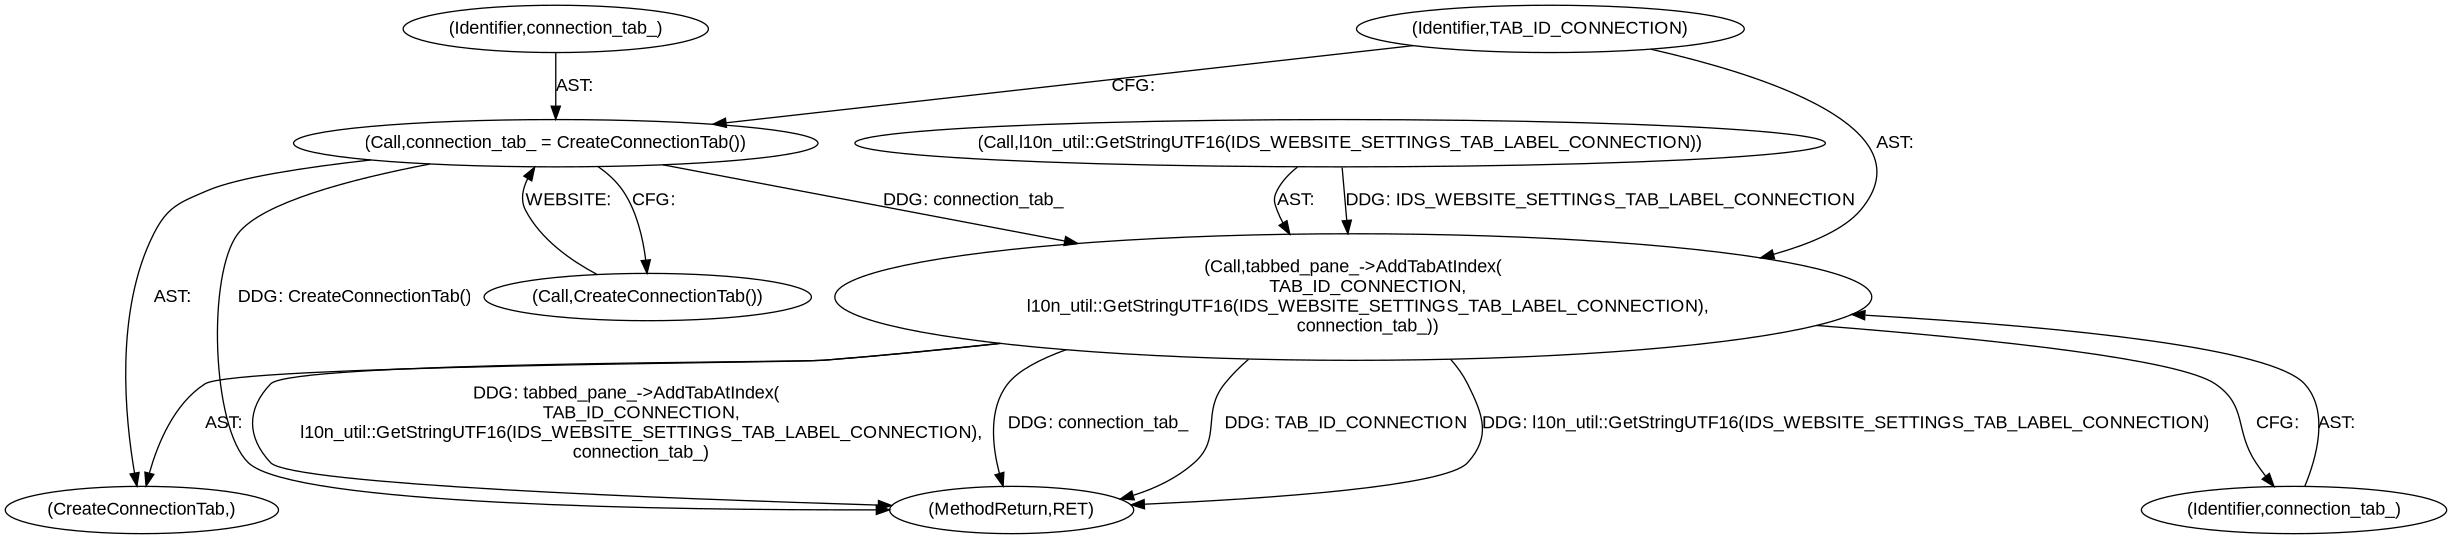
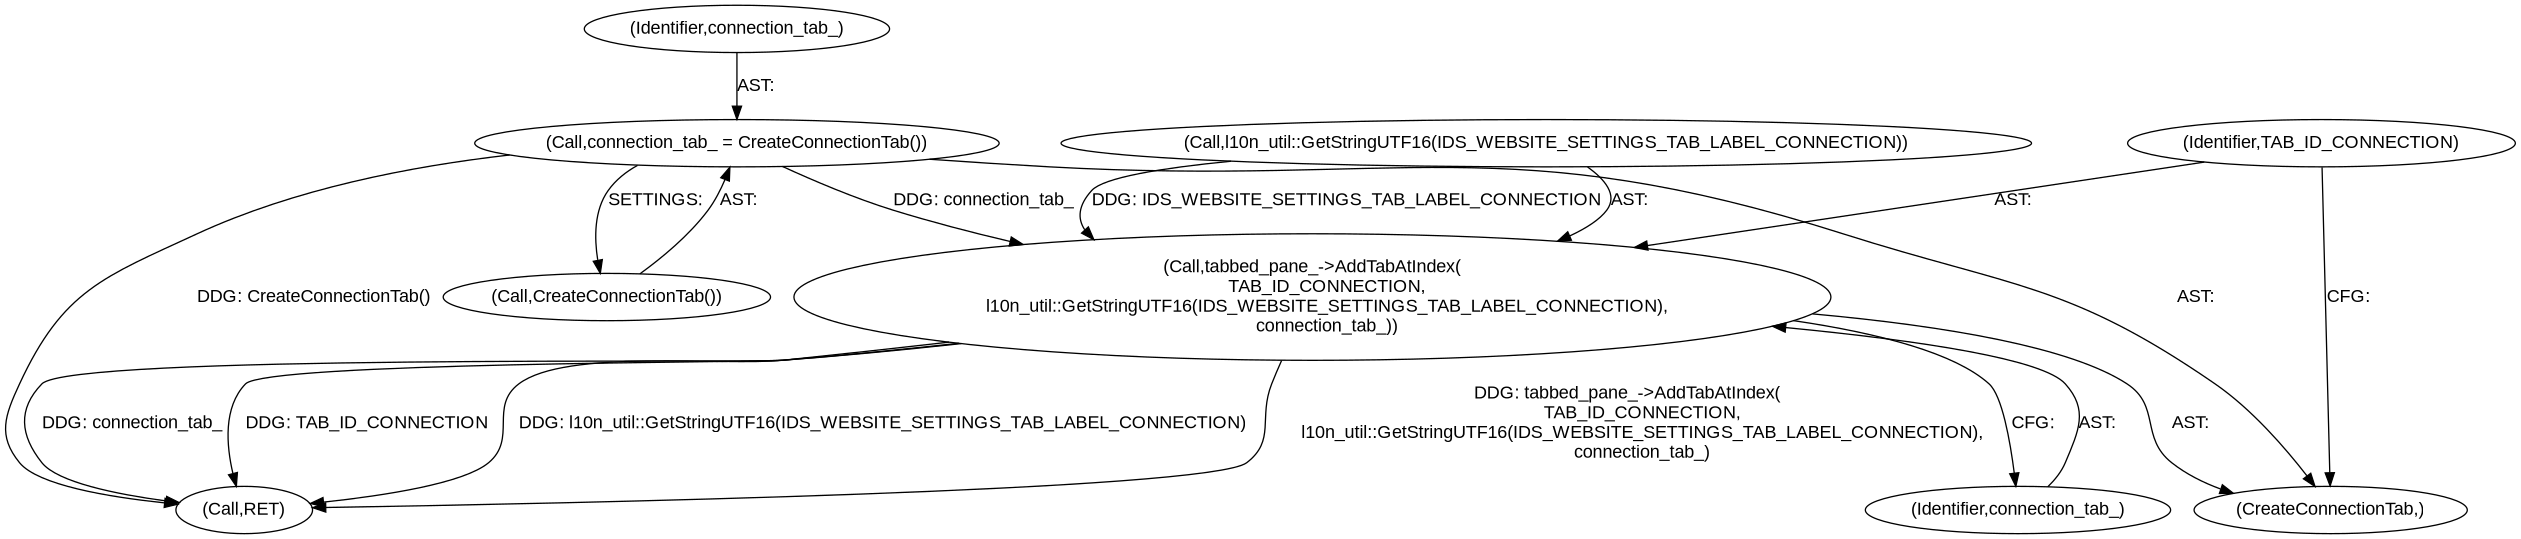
(1070, 84) -> (2326, 320)
(572, 200) -> (742, 200)
(656, 200) -> (658, 200)
(1012, 510) -> (244, 510)
